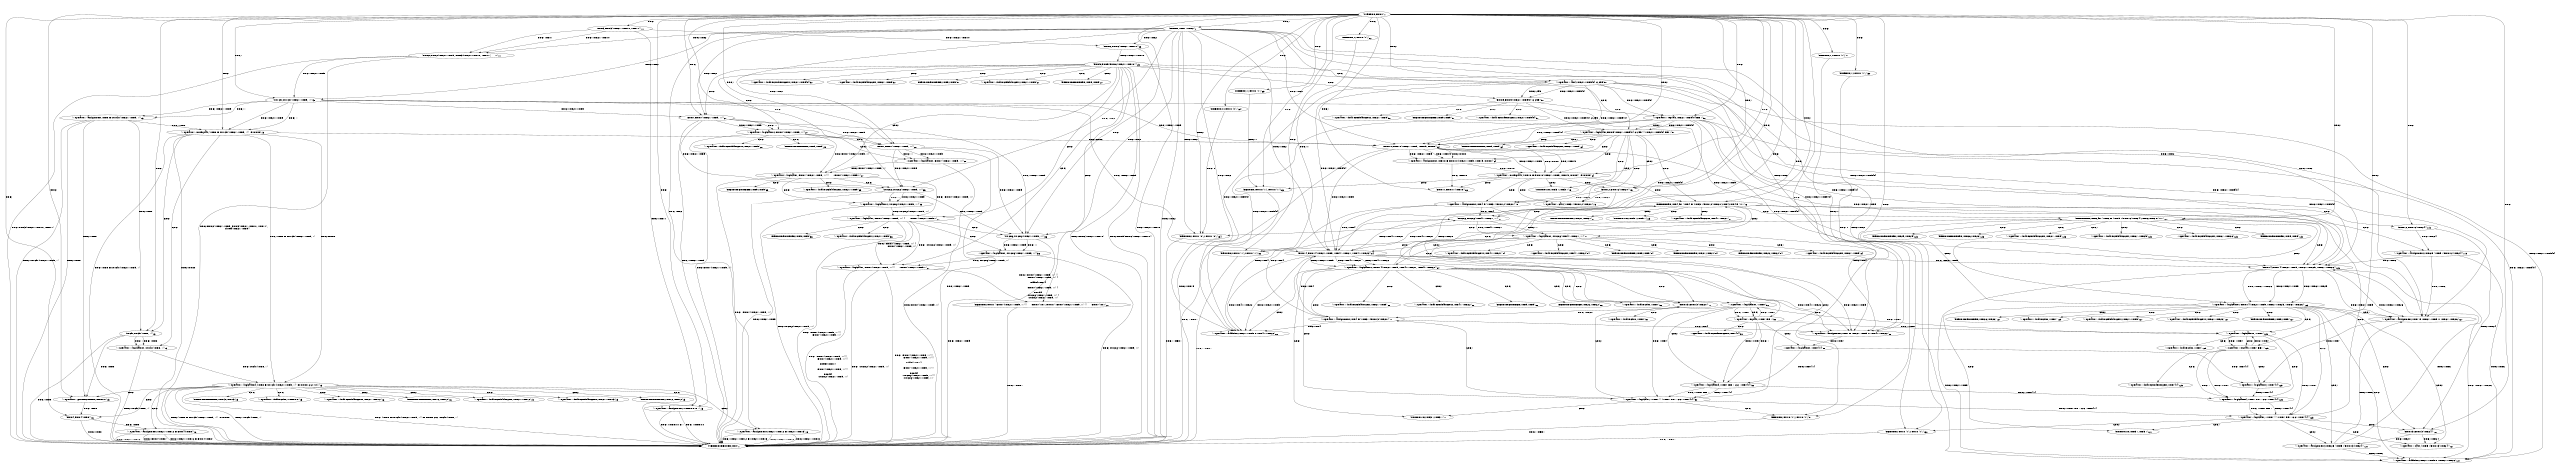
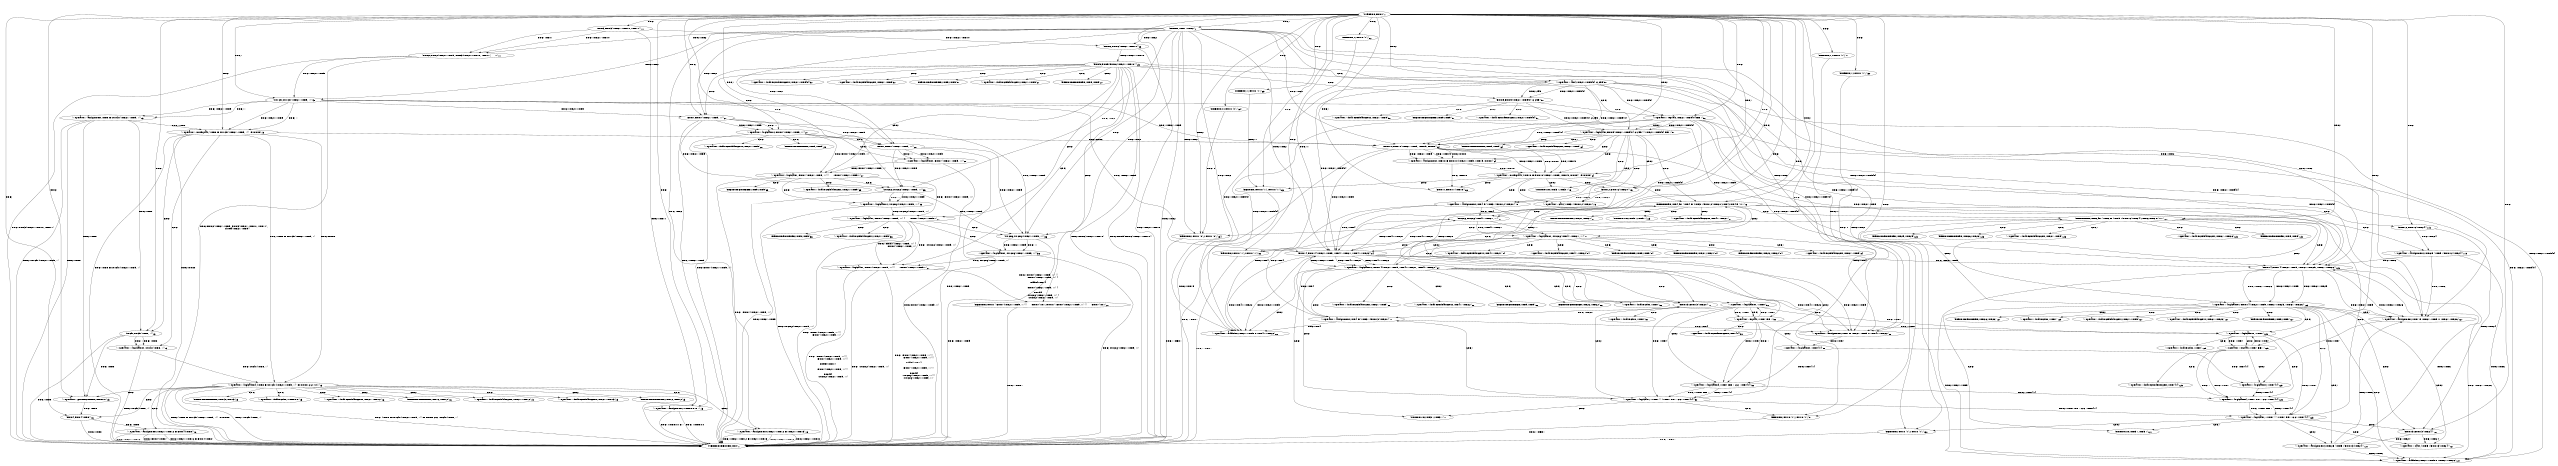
(2121, 236) -> none
